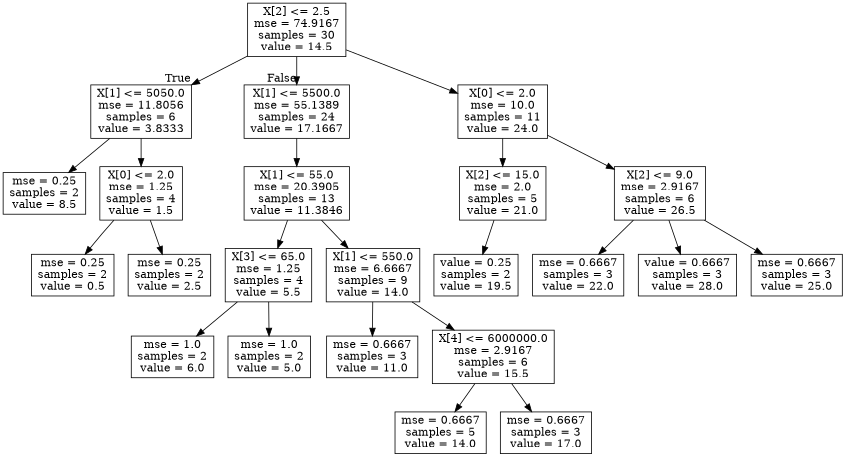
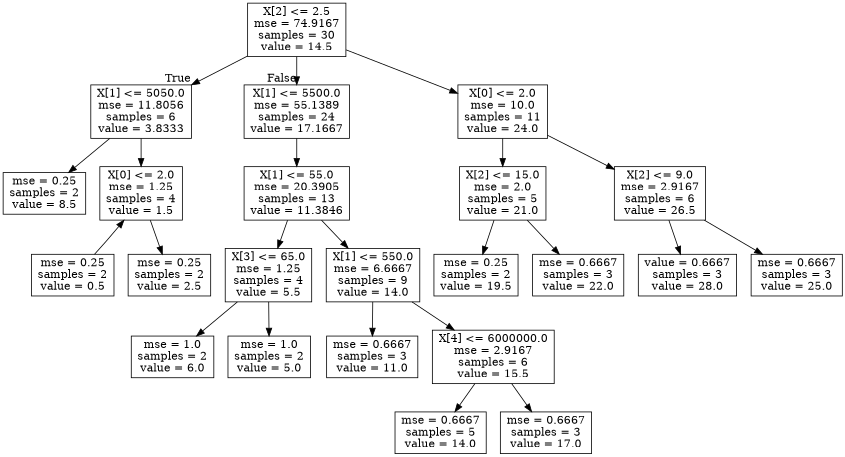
(102, 234) -> (107, 240)
(619, 234) -> (541, 234)
(476, 275) -> (476, 275)
